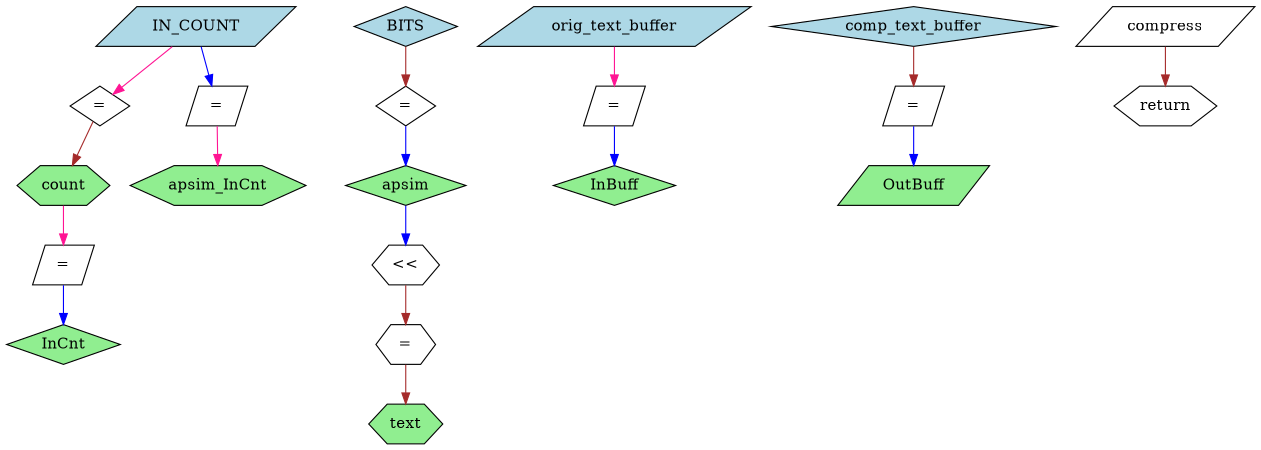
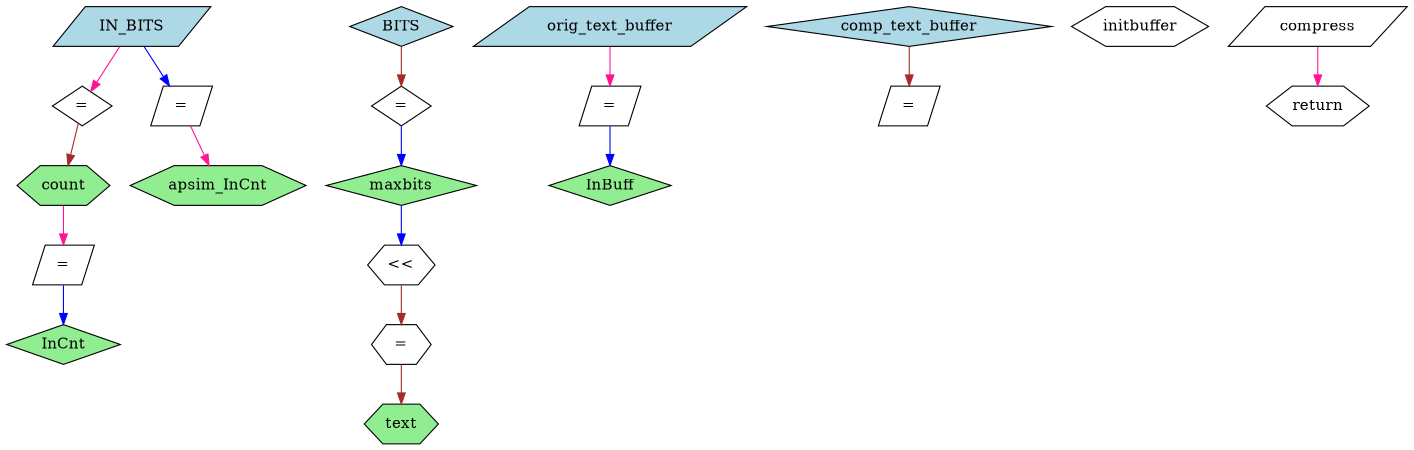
(196, 26) -> (132, 26)
none -> (1140, 26)
(1165, 61) -> (1318, 61)
(406, 186) -> (401, 186)
(914, 186) -> none
